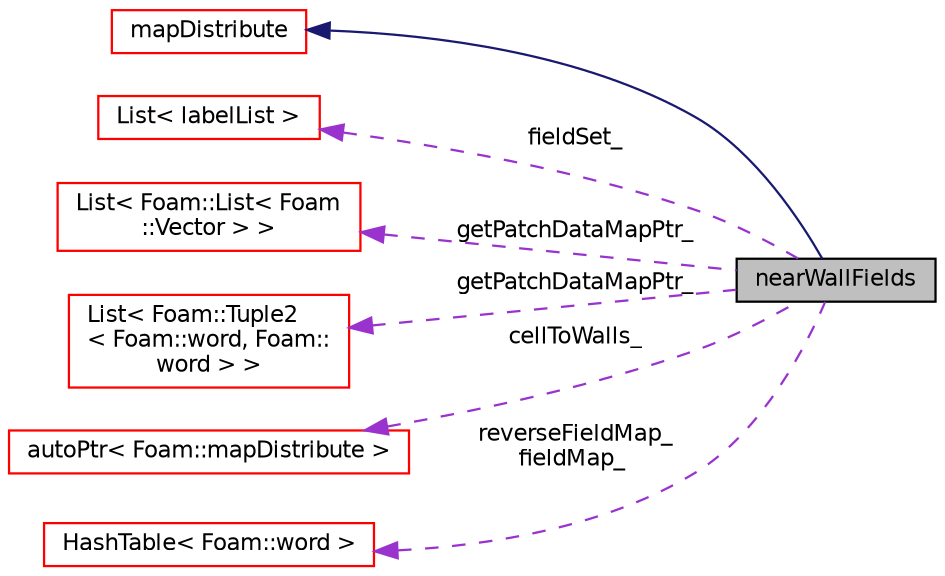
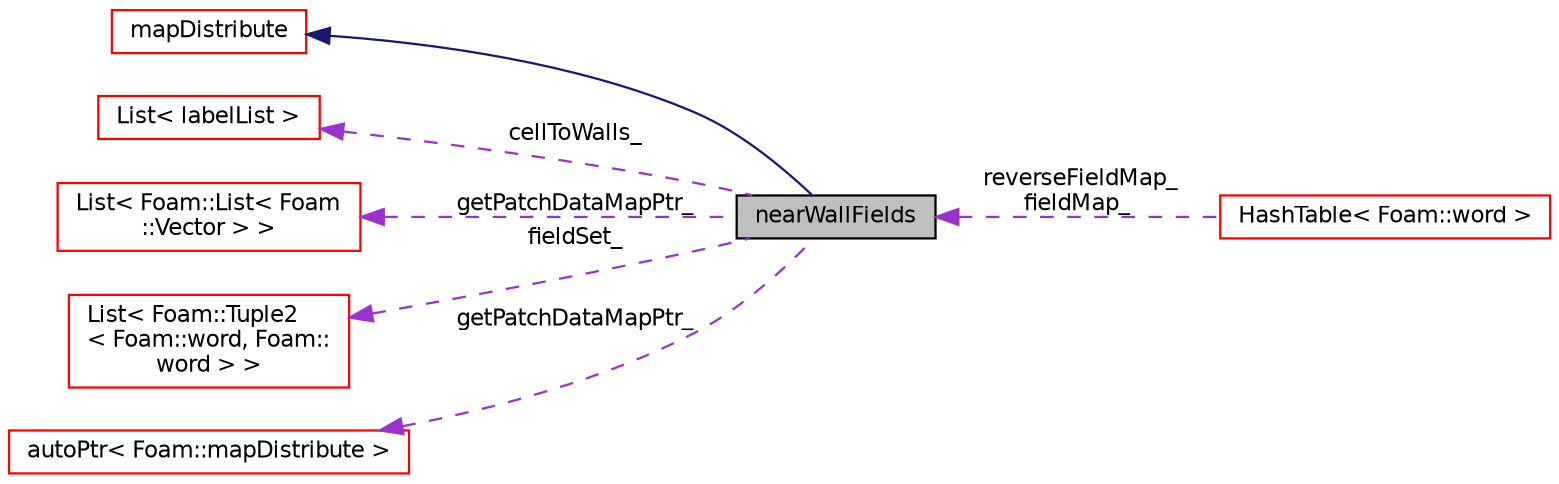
(573, 139) -> (573, 134)
(573, 284) -> (573, 238)
(573, 338) -> (573, 320)
(654, 494) -> (1090, 217)
